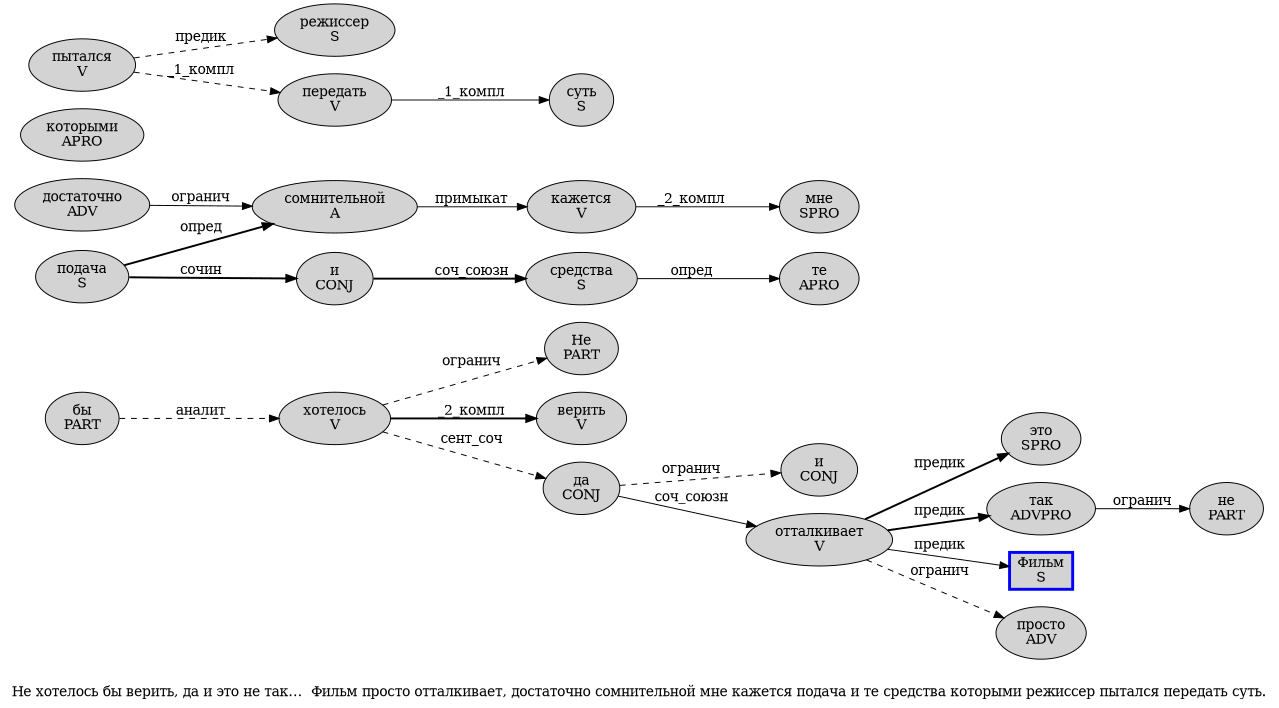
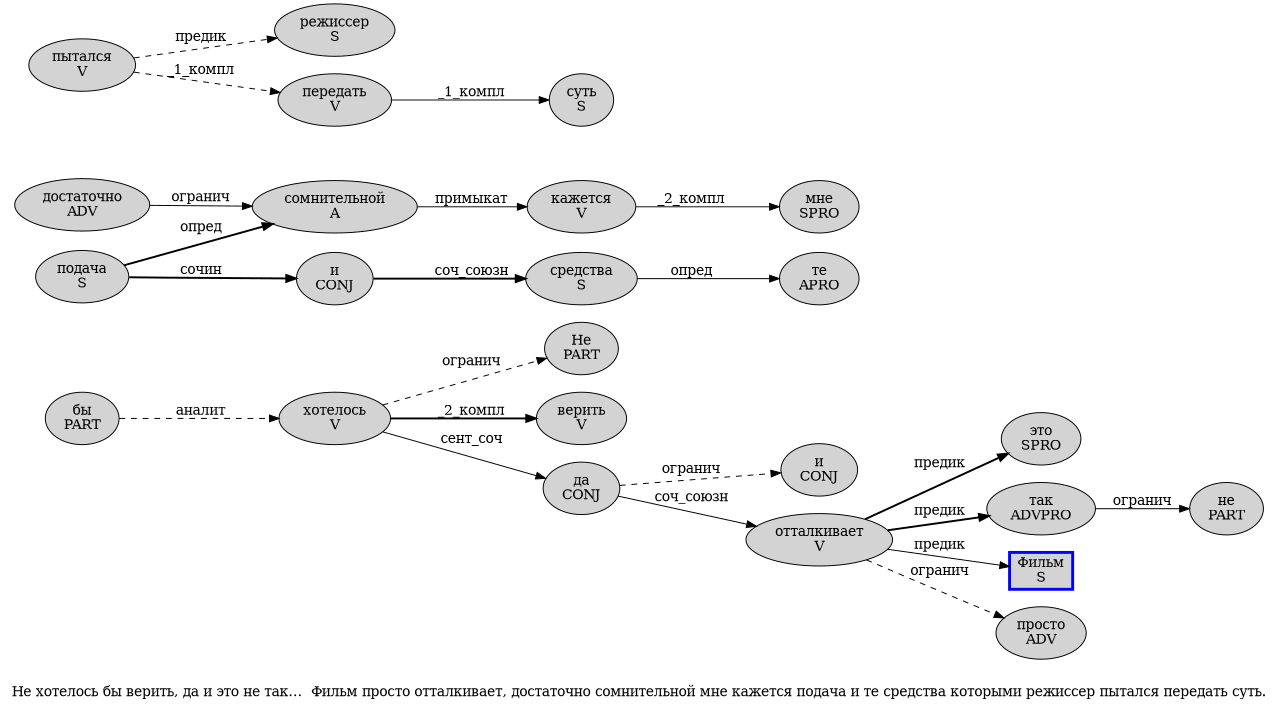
(82, 135) -> none
(459, 454) -> (459, 454)
